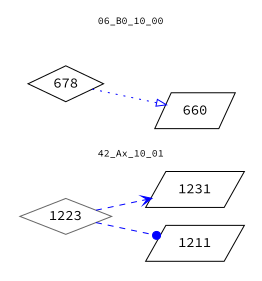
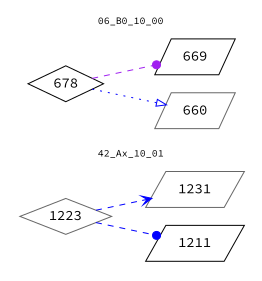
none -> (195, 57)
(195, 111) -> (195, 111)
(195, 189) -> (195, 189)
